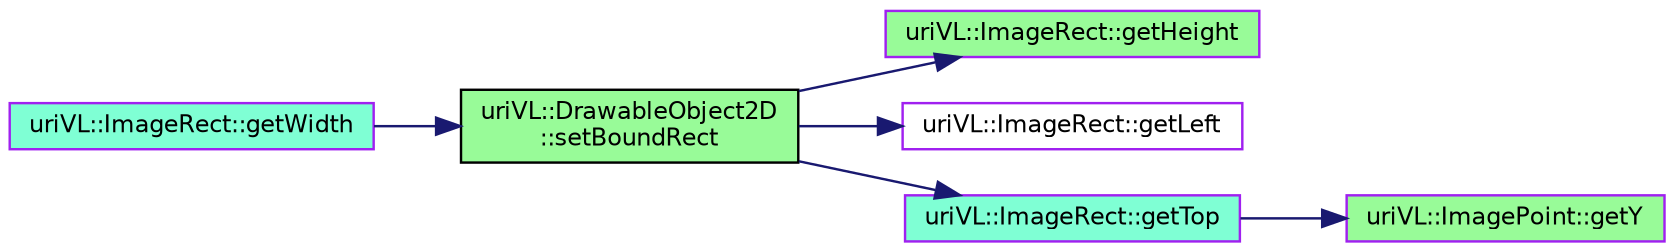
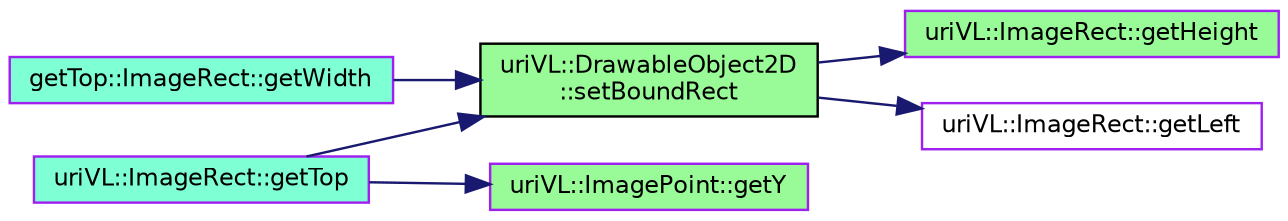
(192, 126) -> (201, 80)
(867, 176) -> (383, 139)
